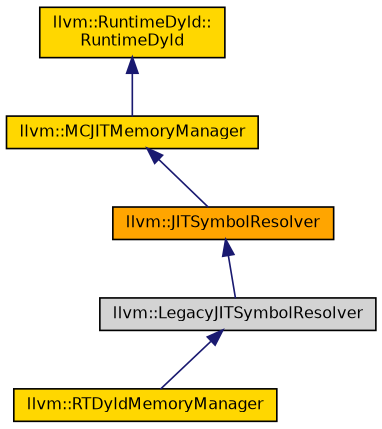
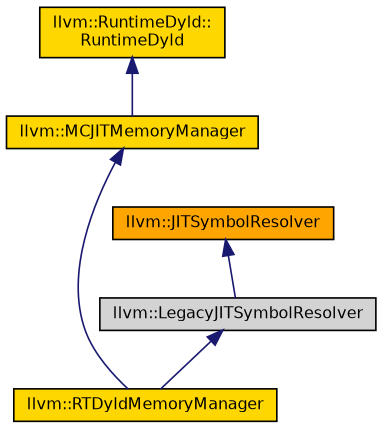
(184, 183) -> (79, 280)
